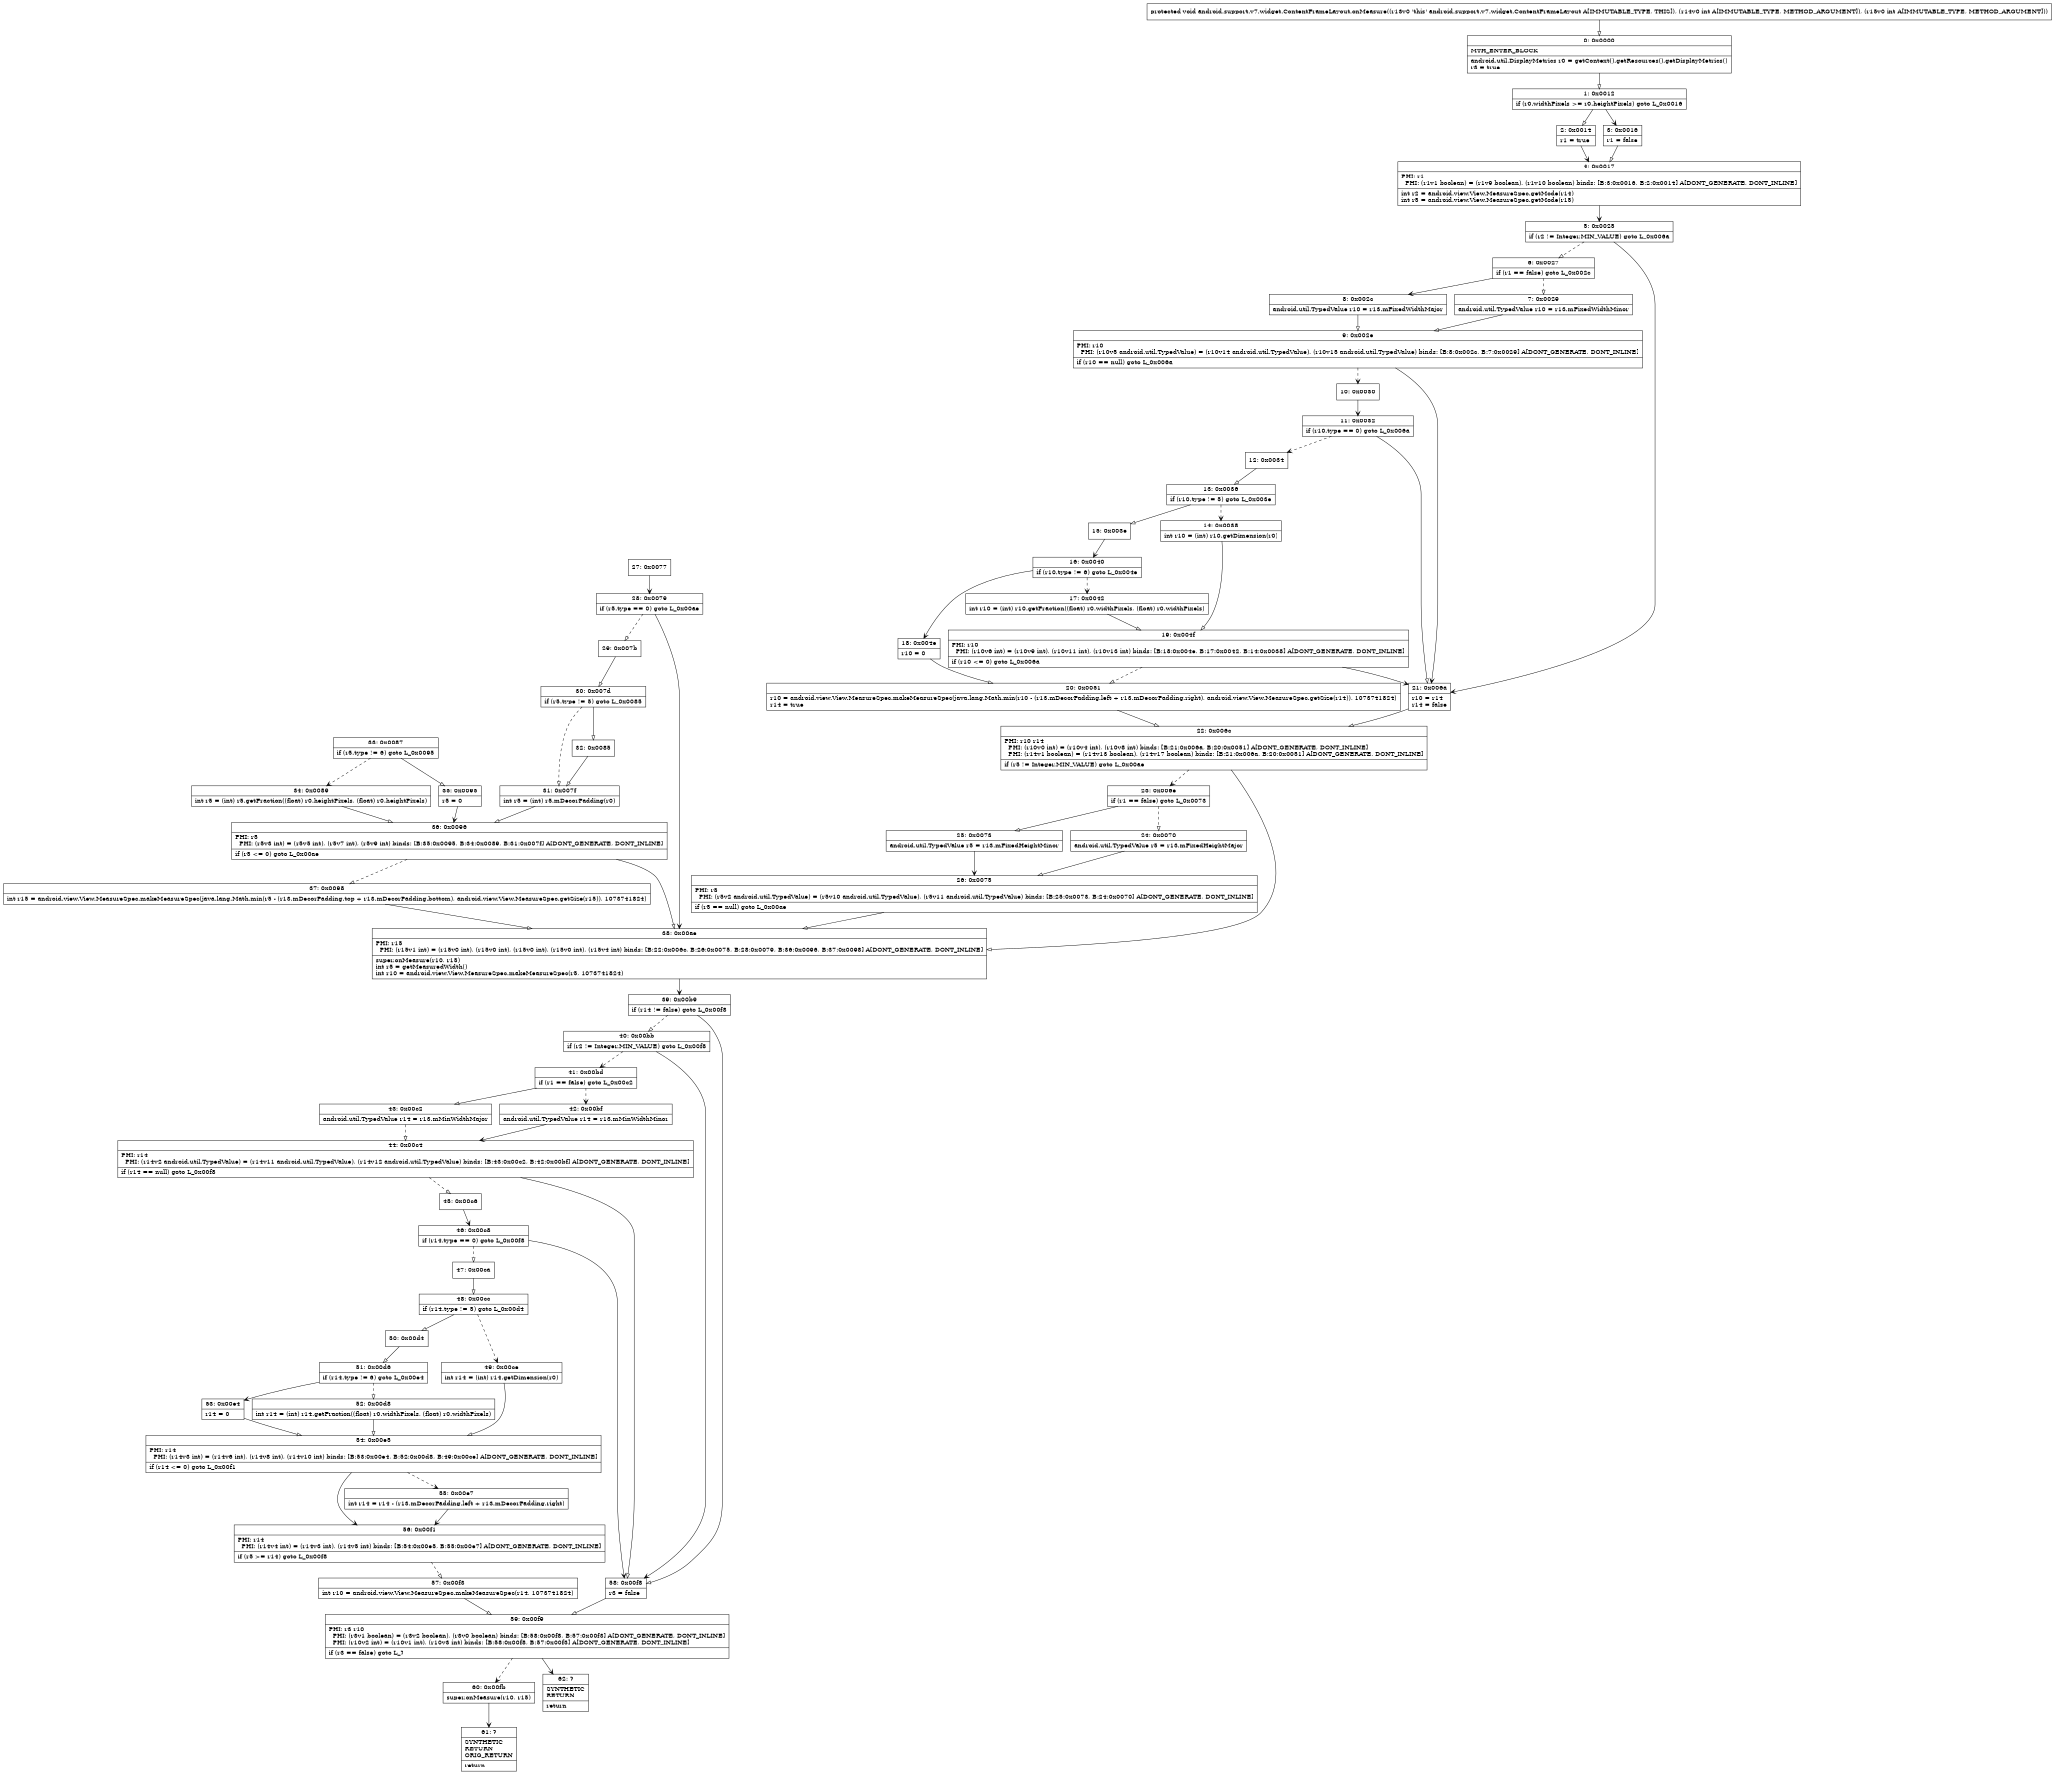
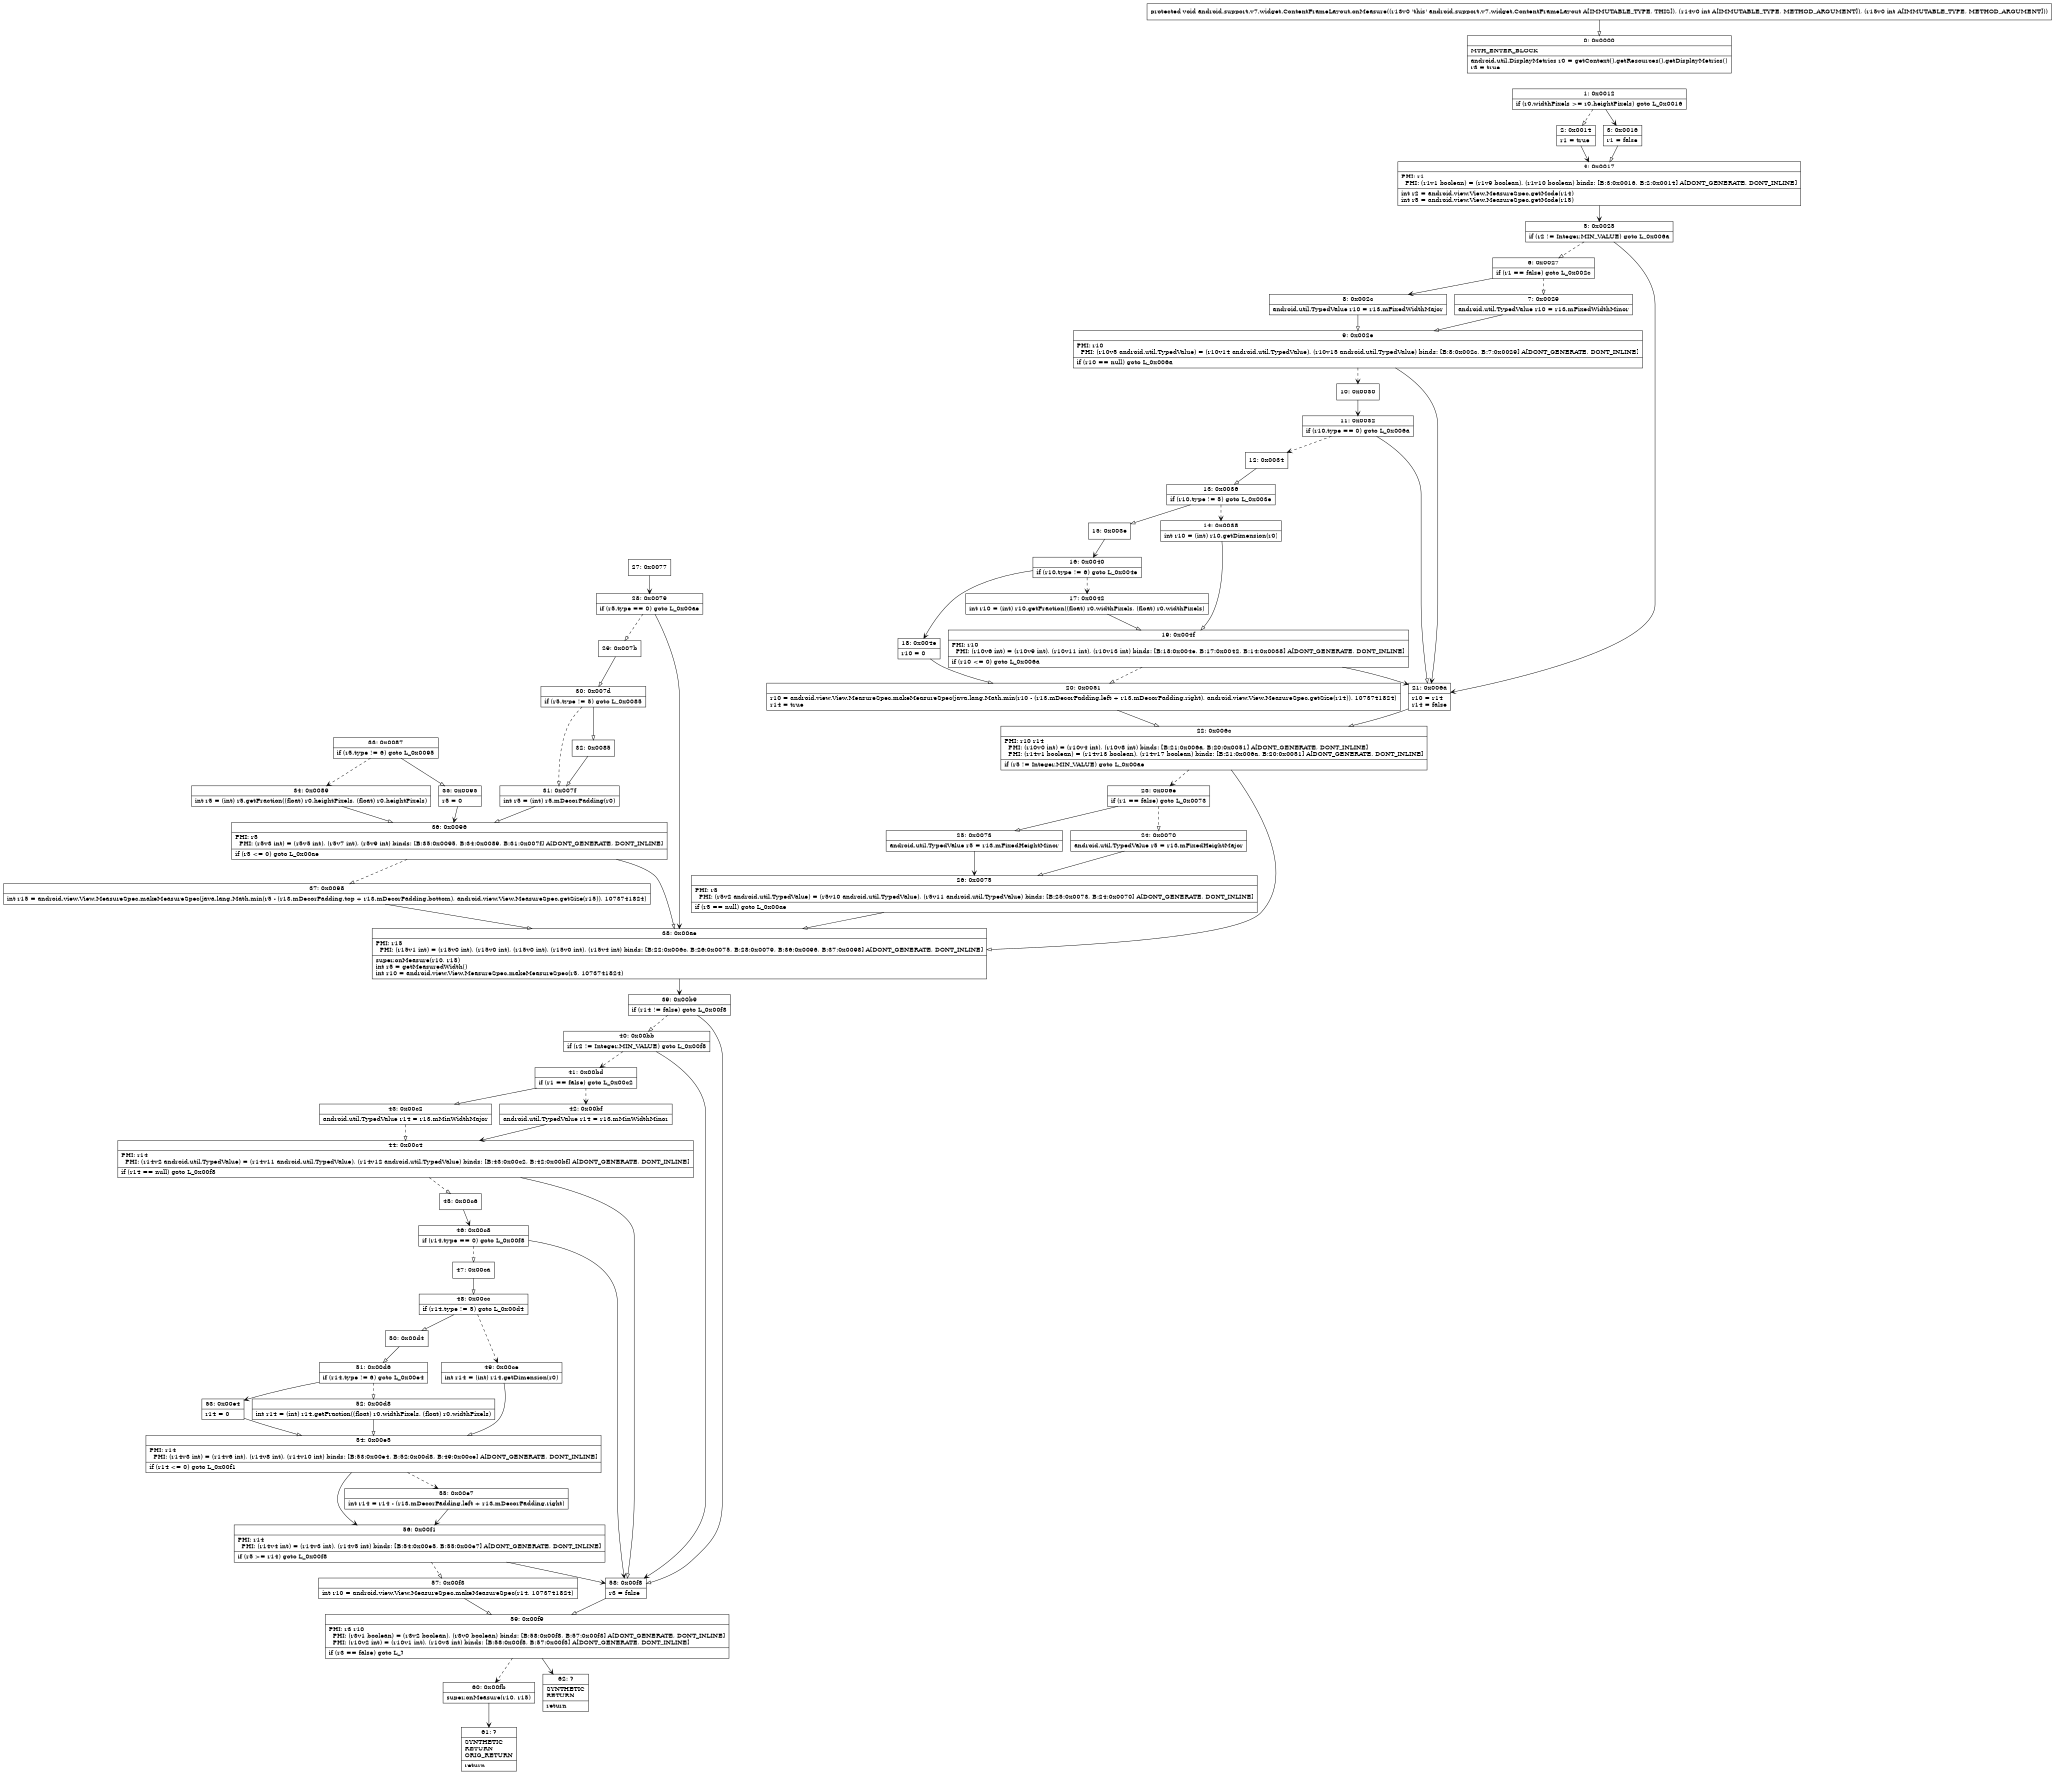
(1599, 79) -> none
(1589, 116) -> (1589, 116)
none -> (554, 1572)
